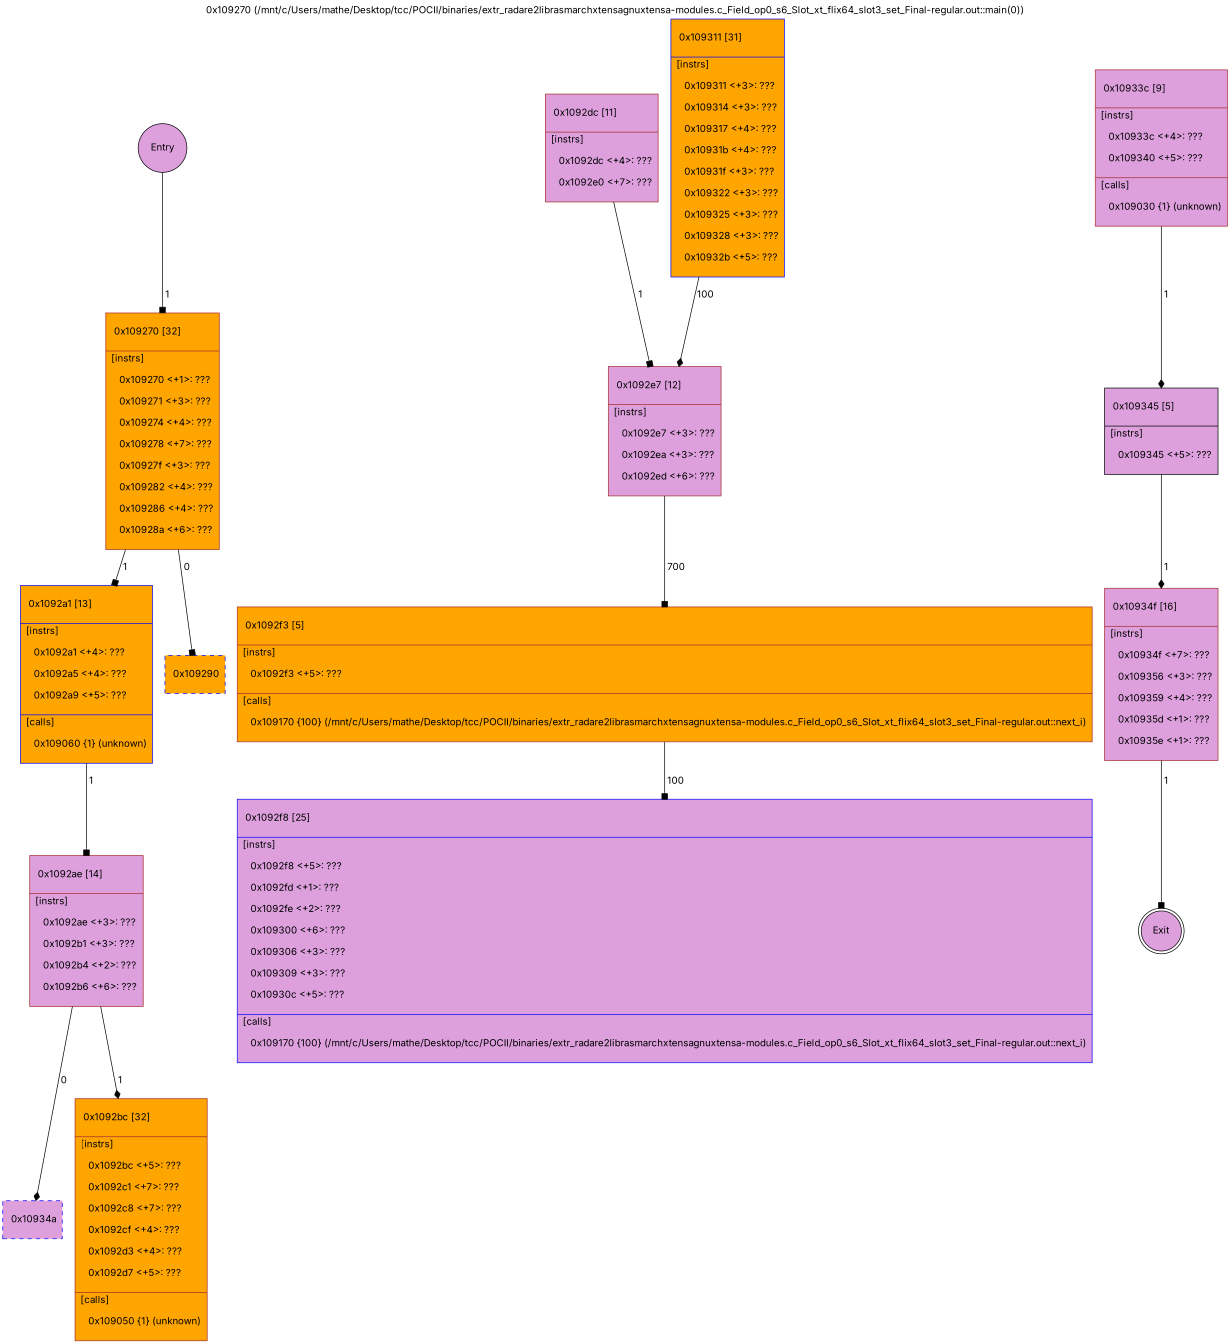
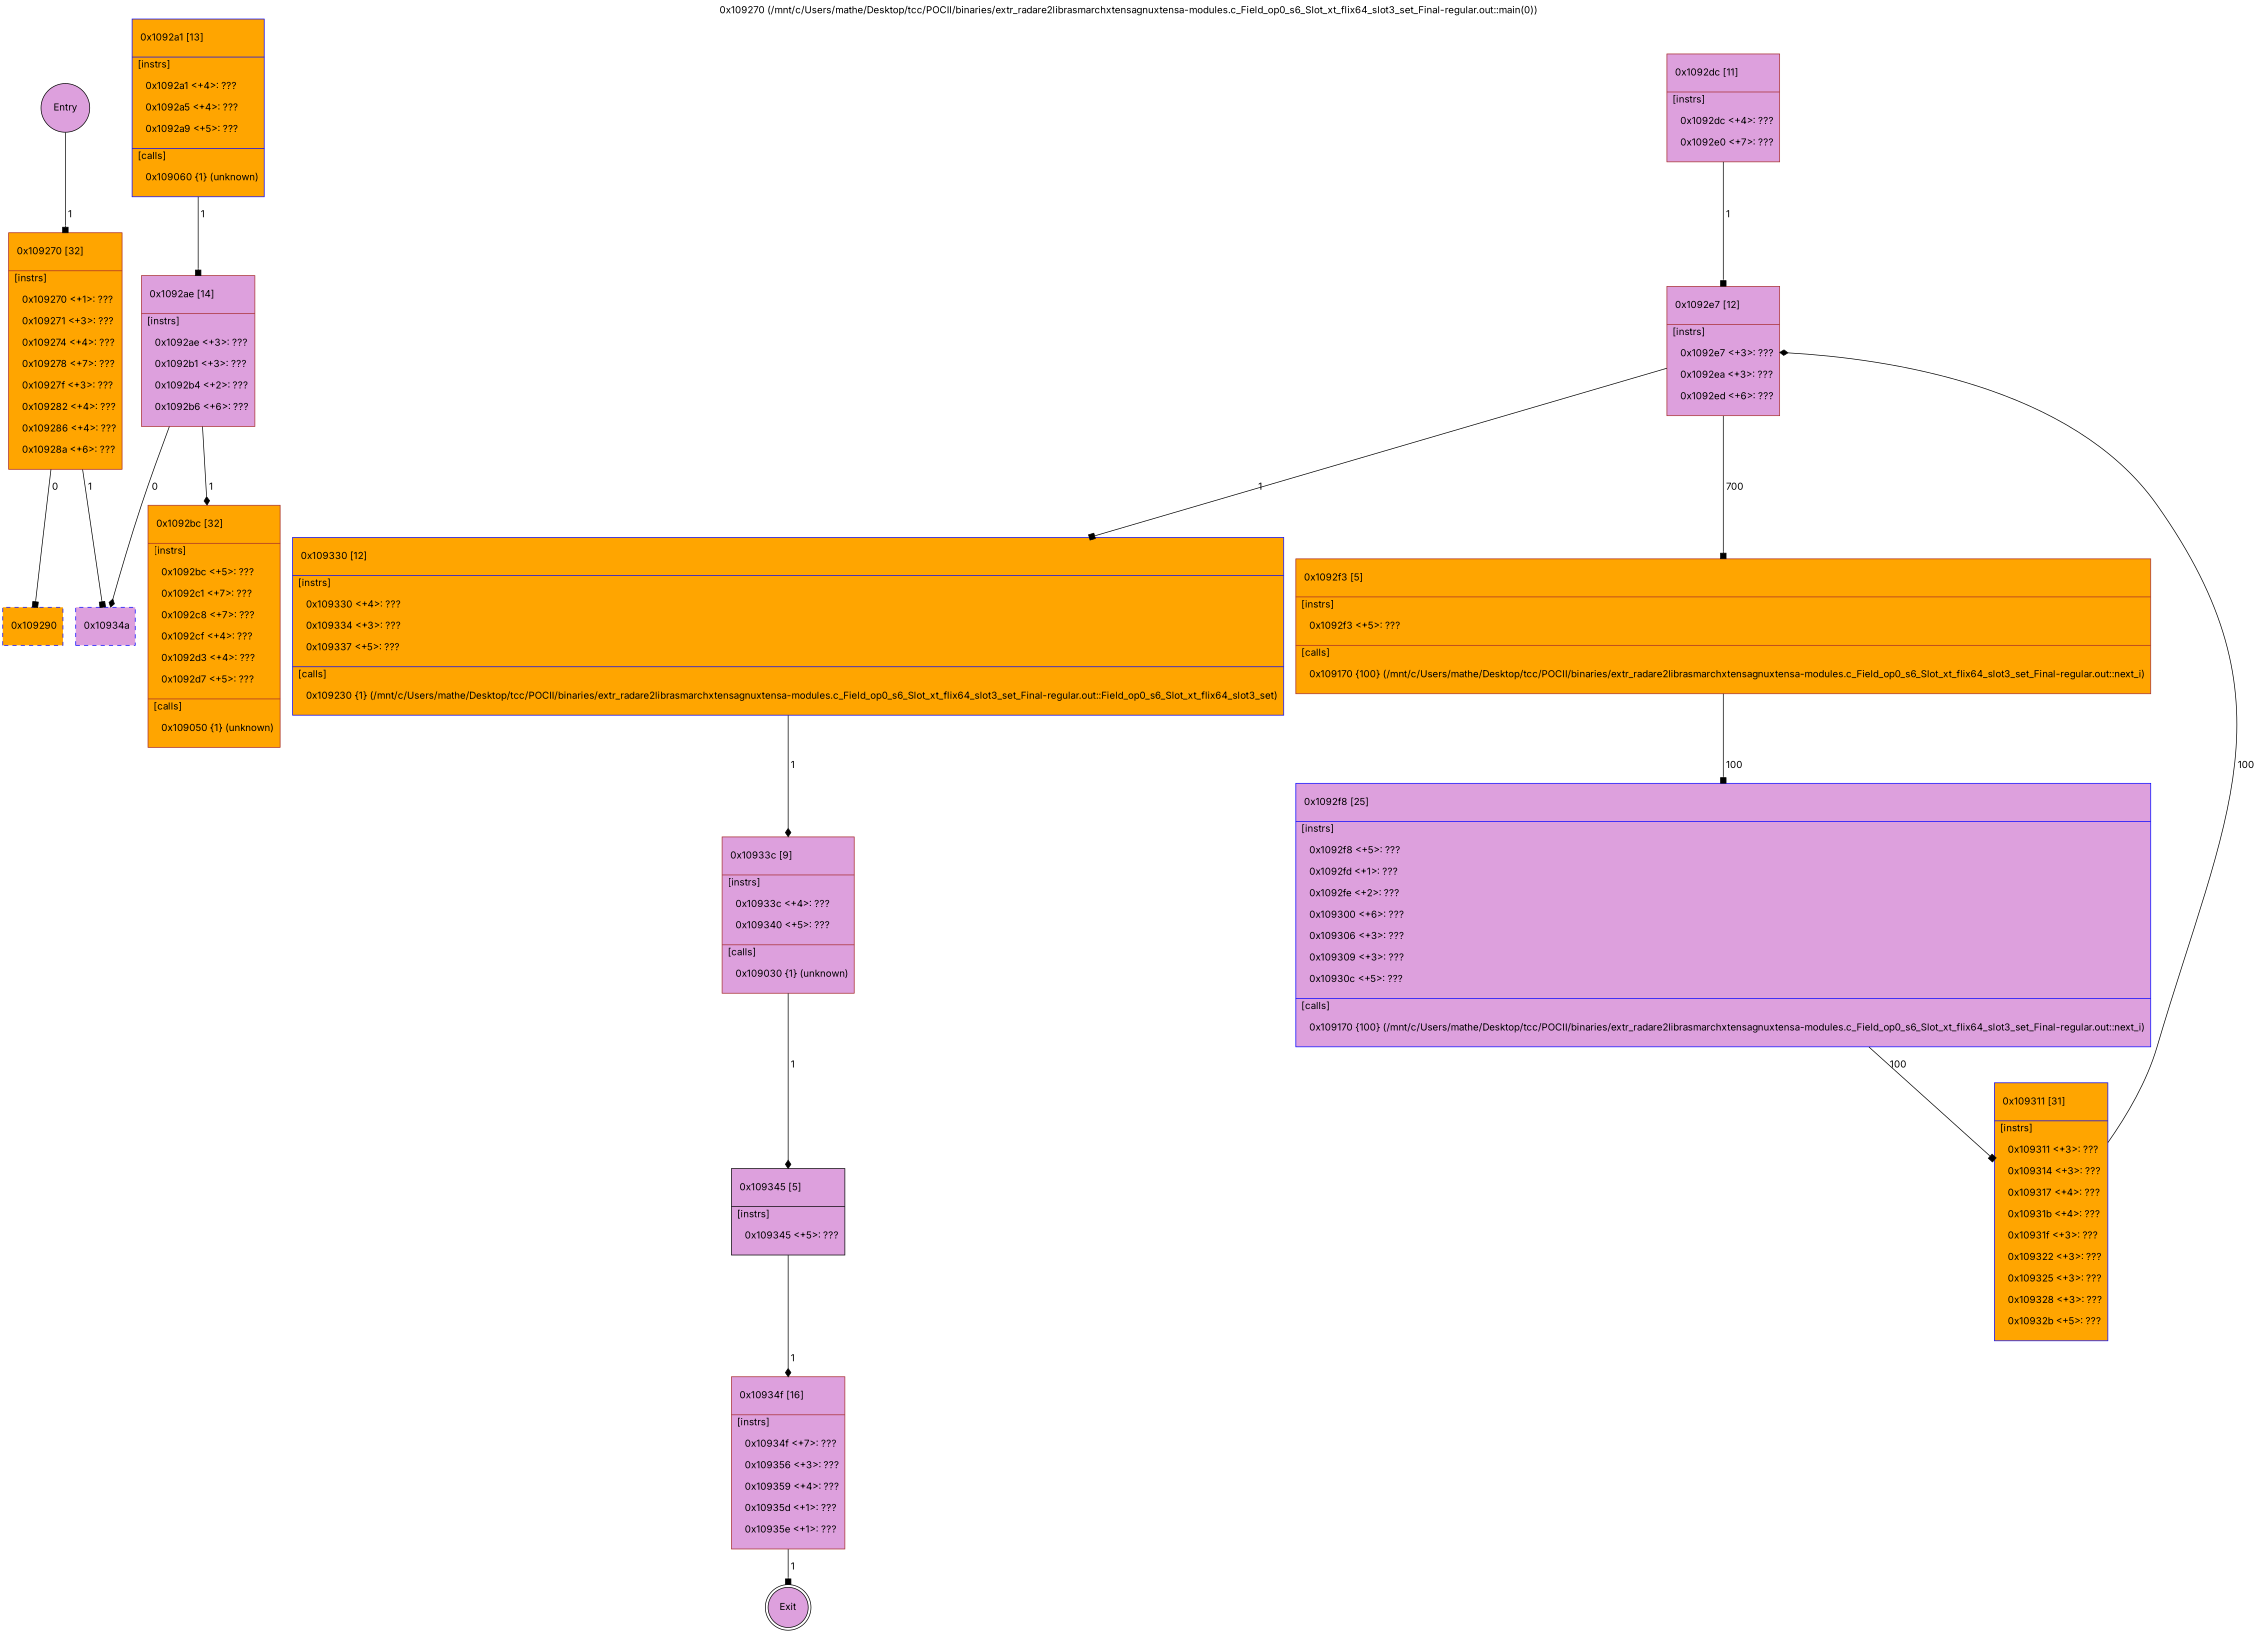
(121, 564) -> (92, 535)
none -> (788, 626)
none -> (1929, 1101)
